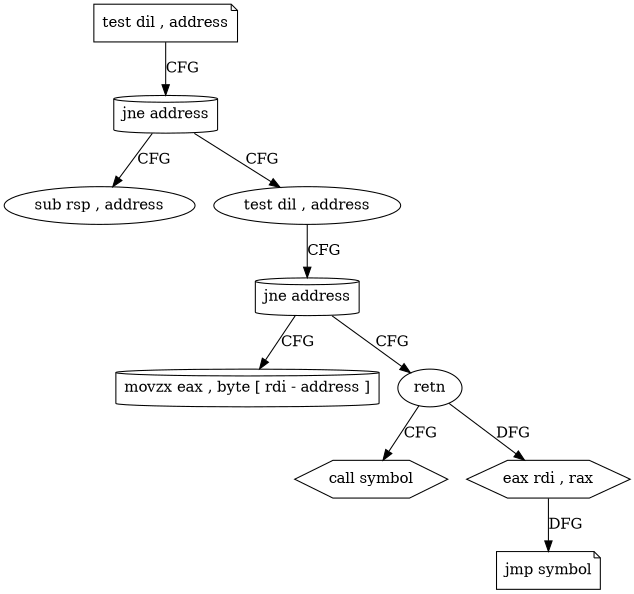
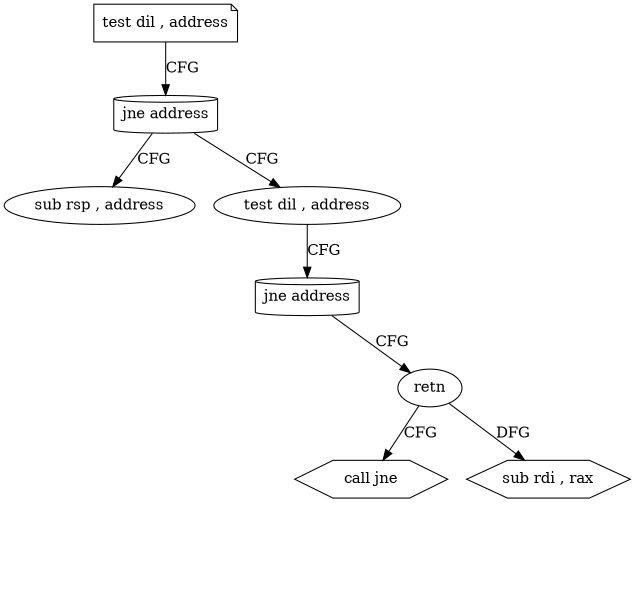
(247, 388) -> none
(371, 479) -> (371, 479)
(548, 479) -> (548, 479)
(548, 570) -> none
